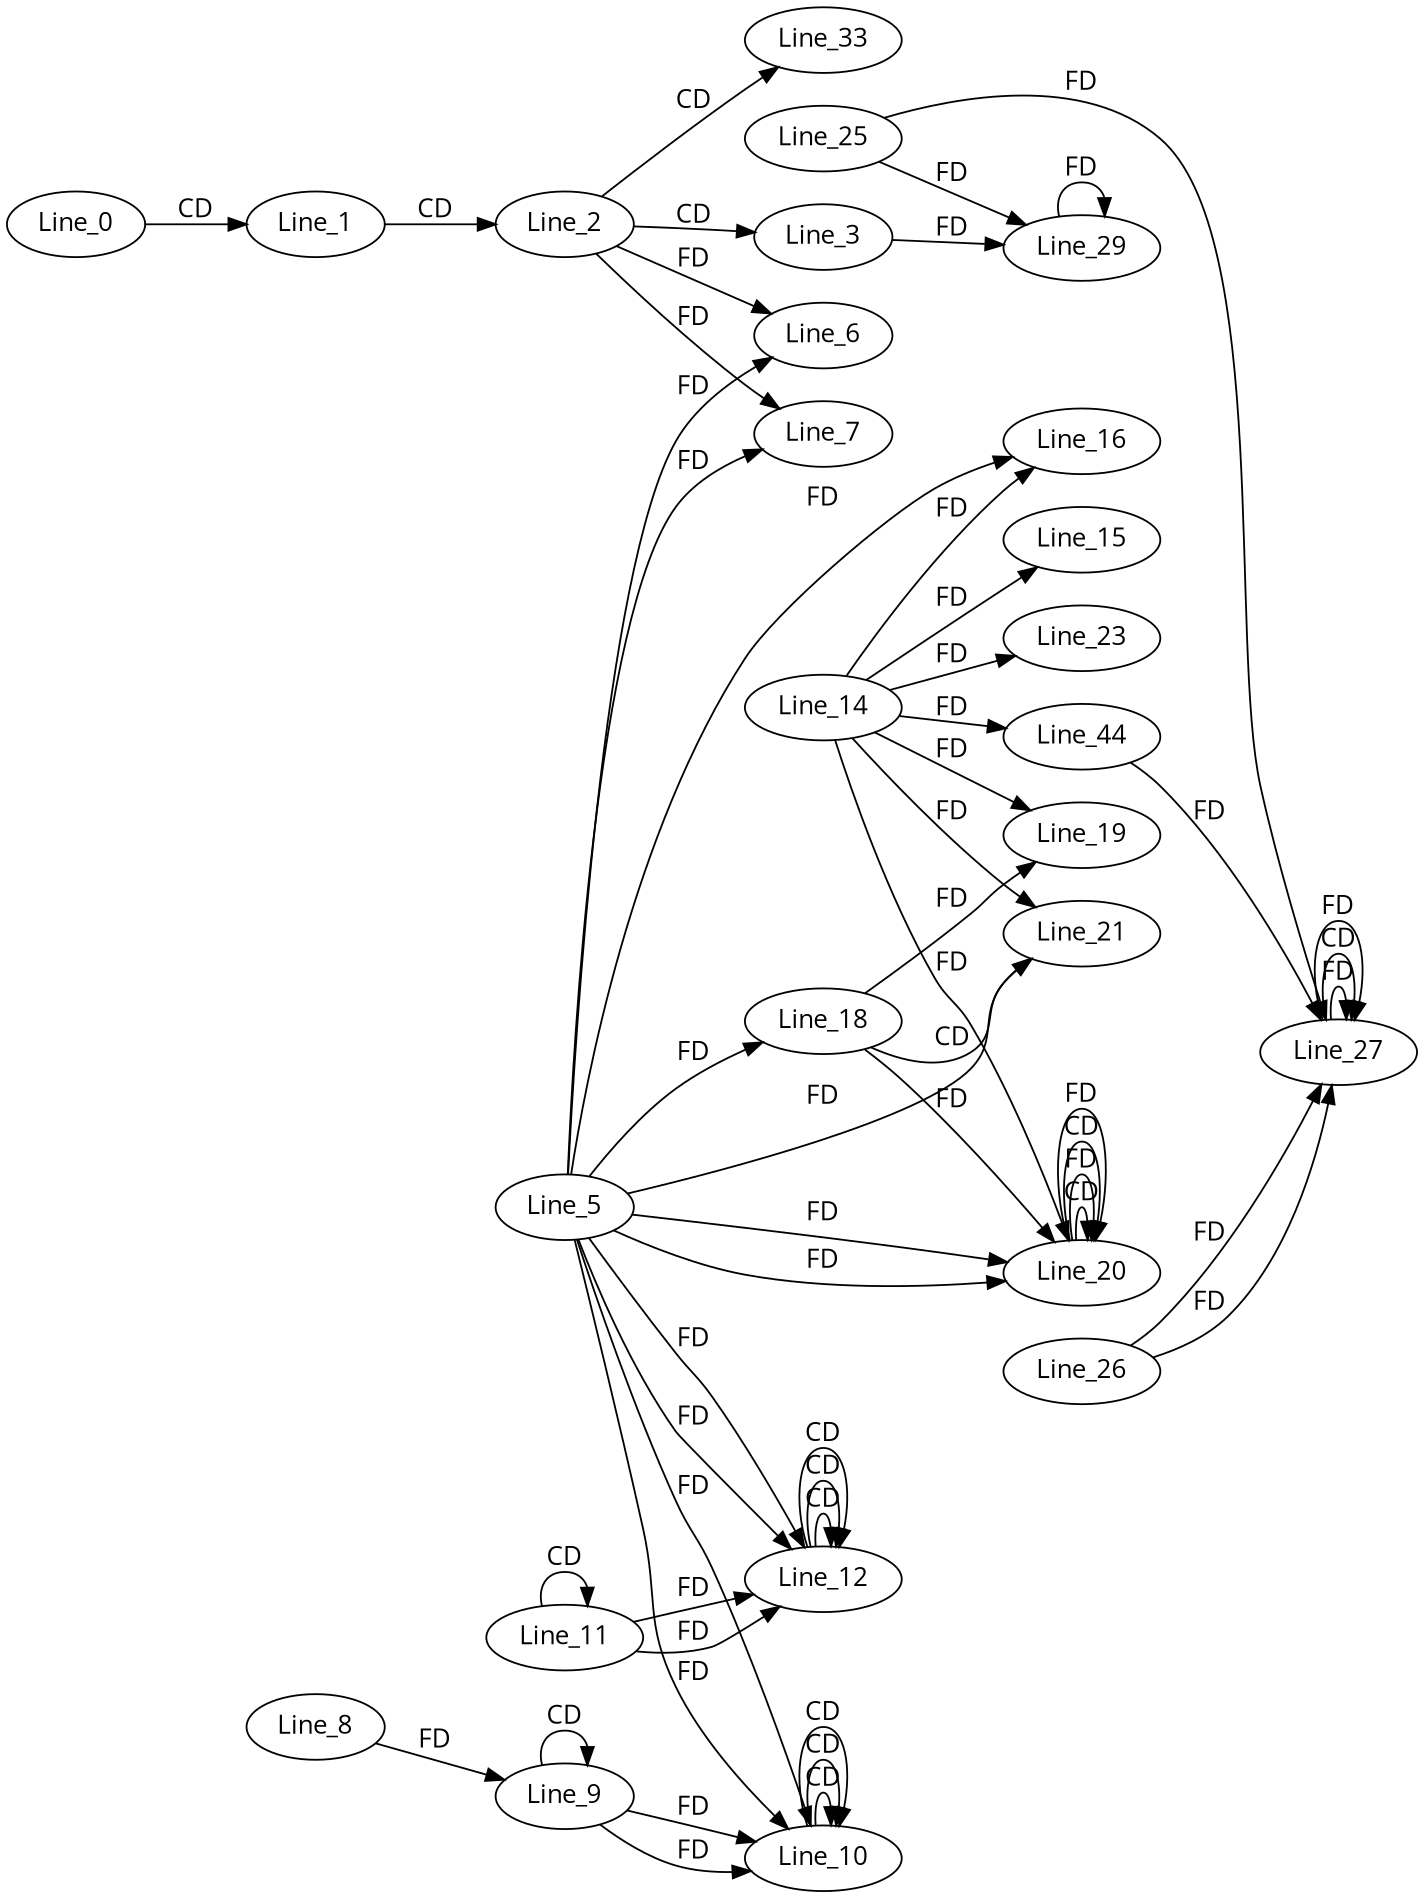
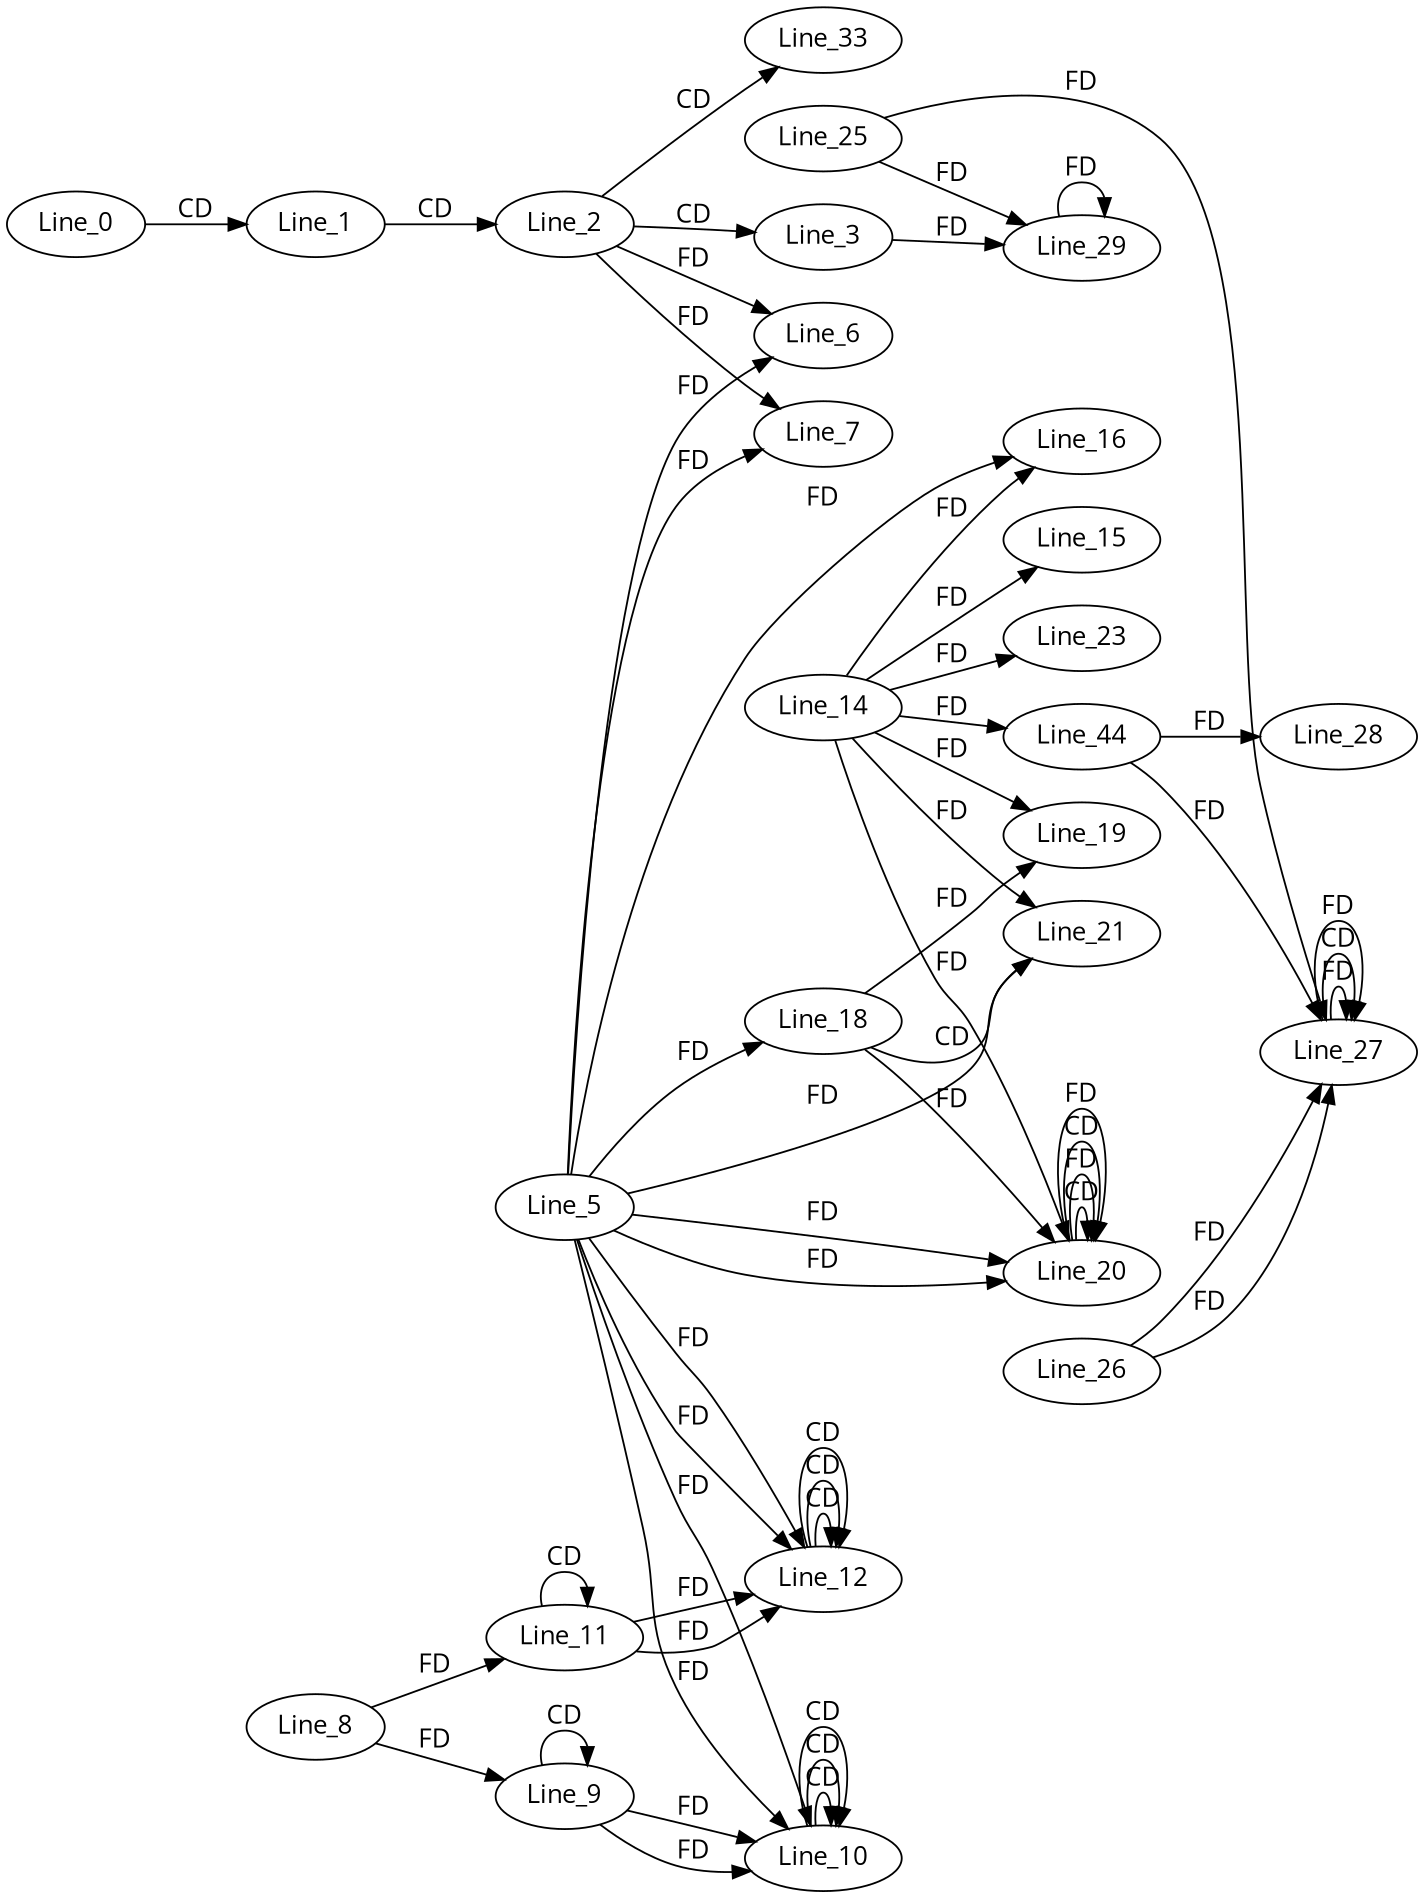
none -> (1339, 737)
none -> (429, 1686)
